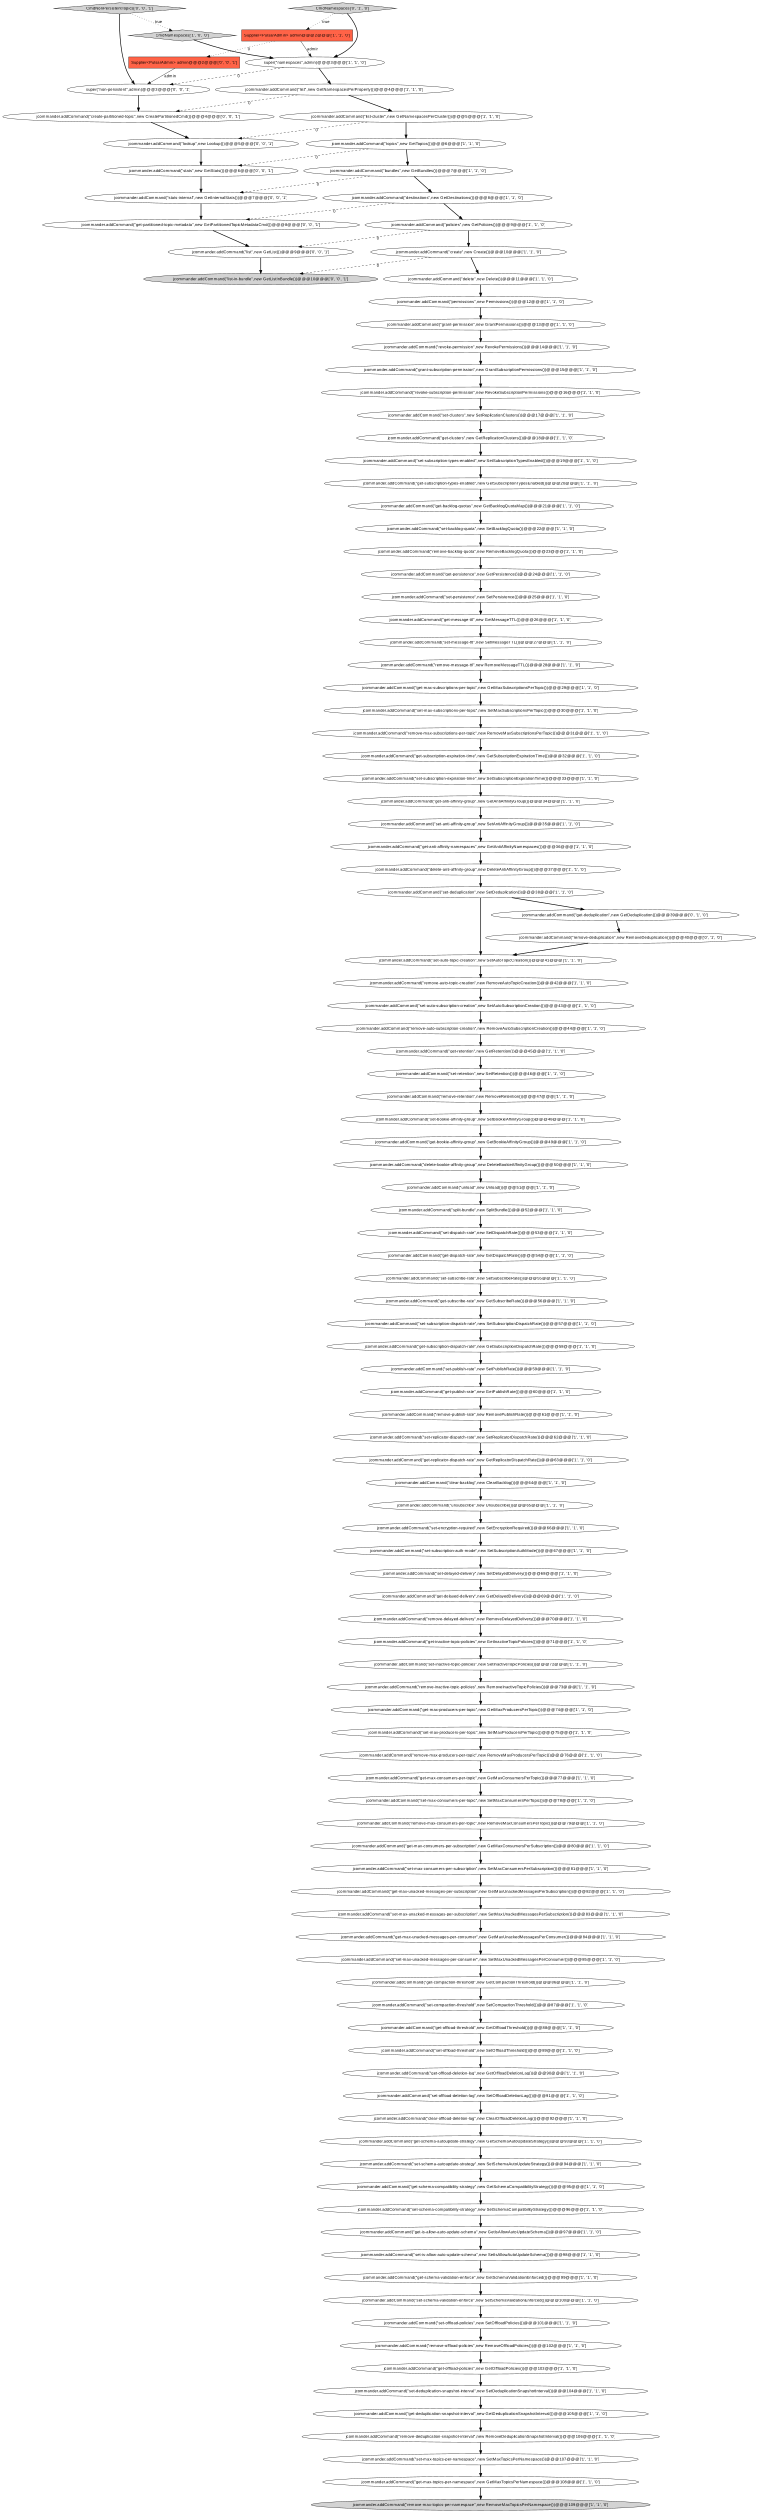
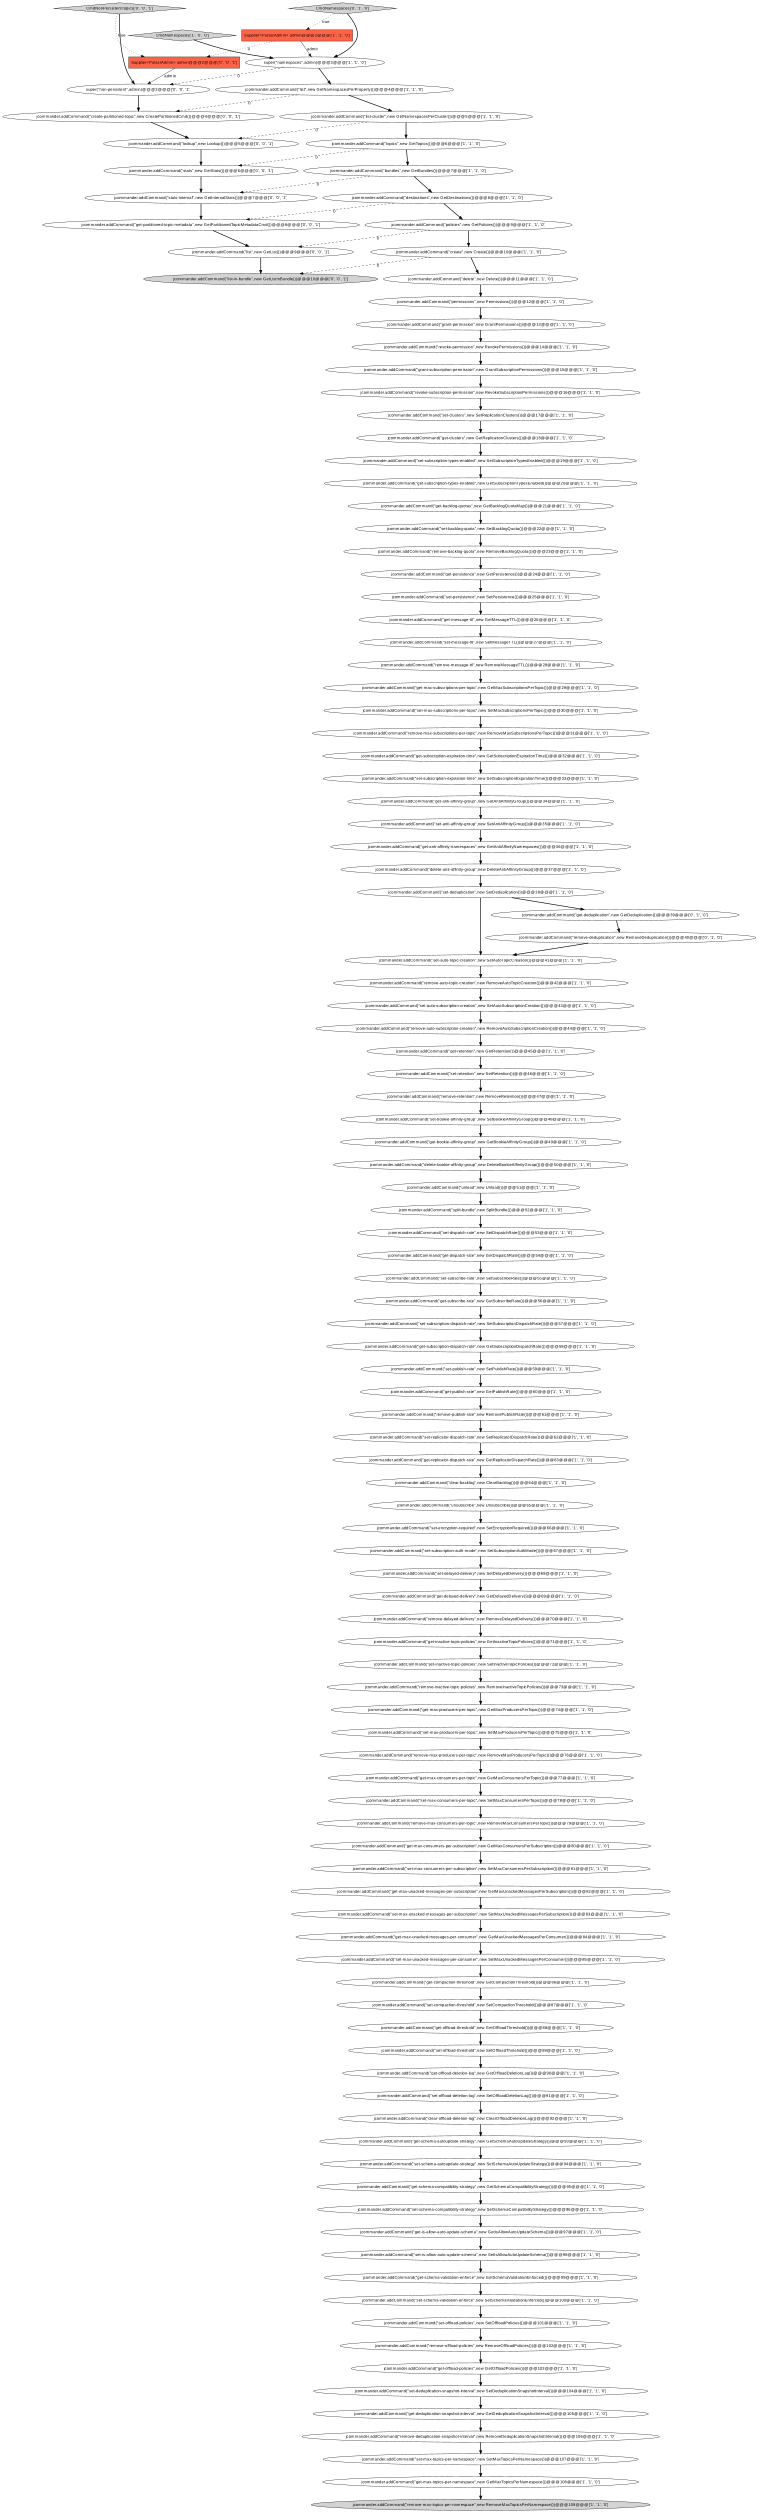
(150, 21) -> (118, 41)
